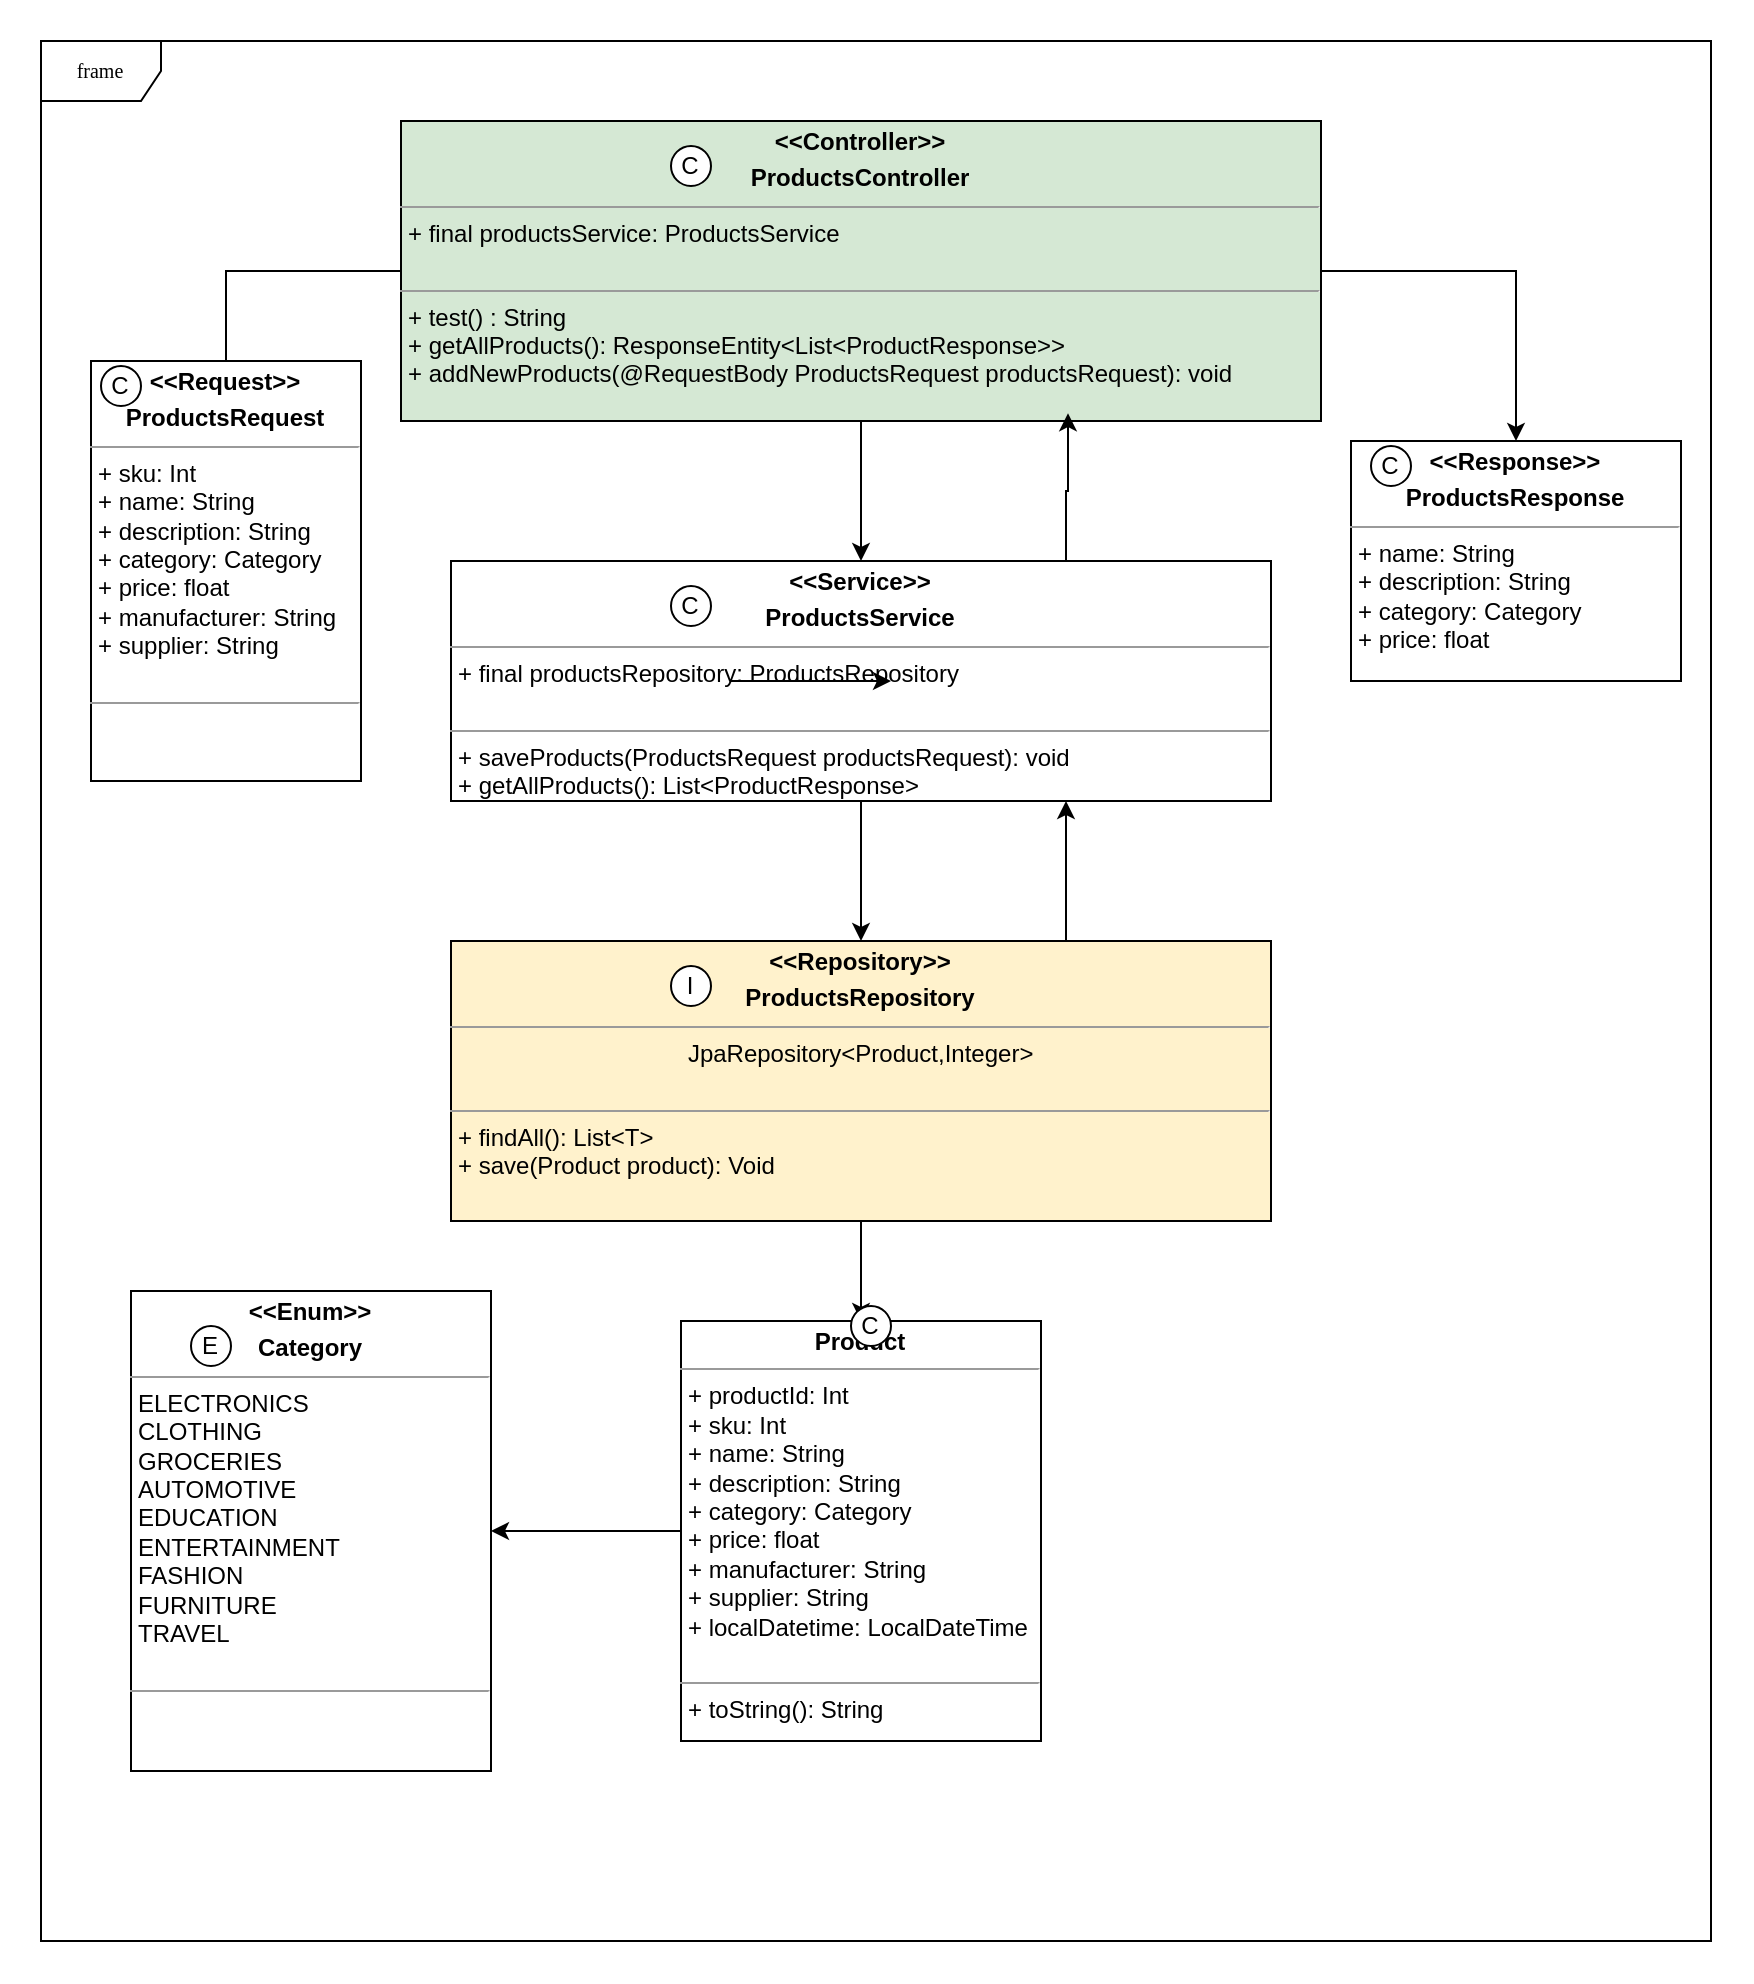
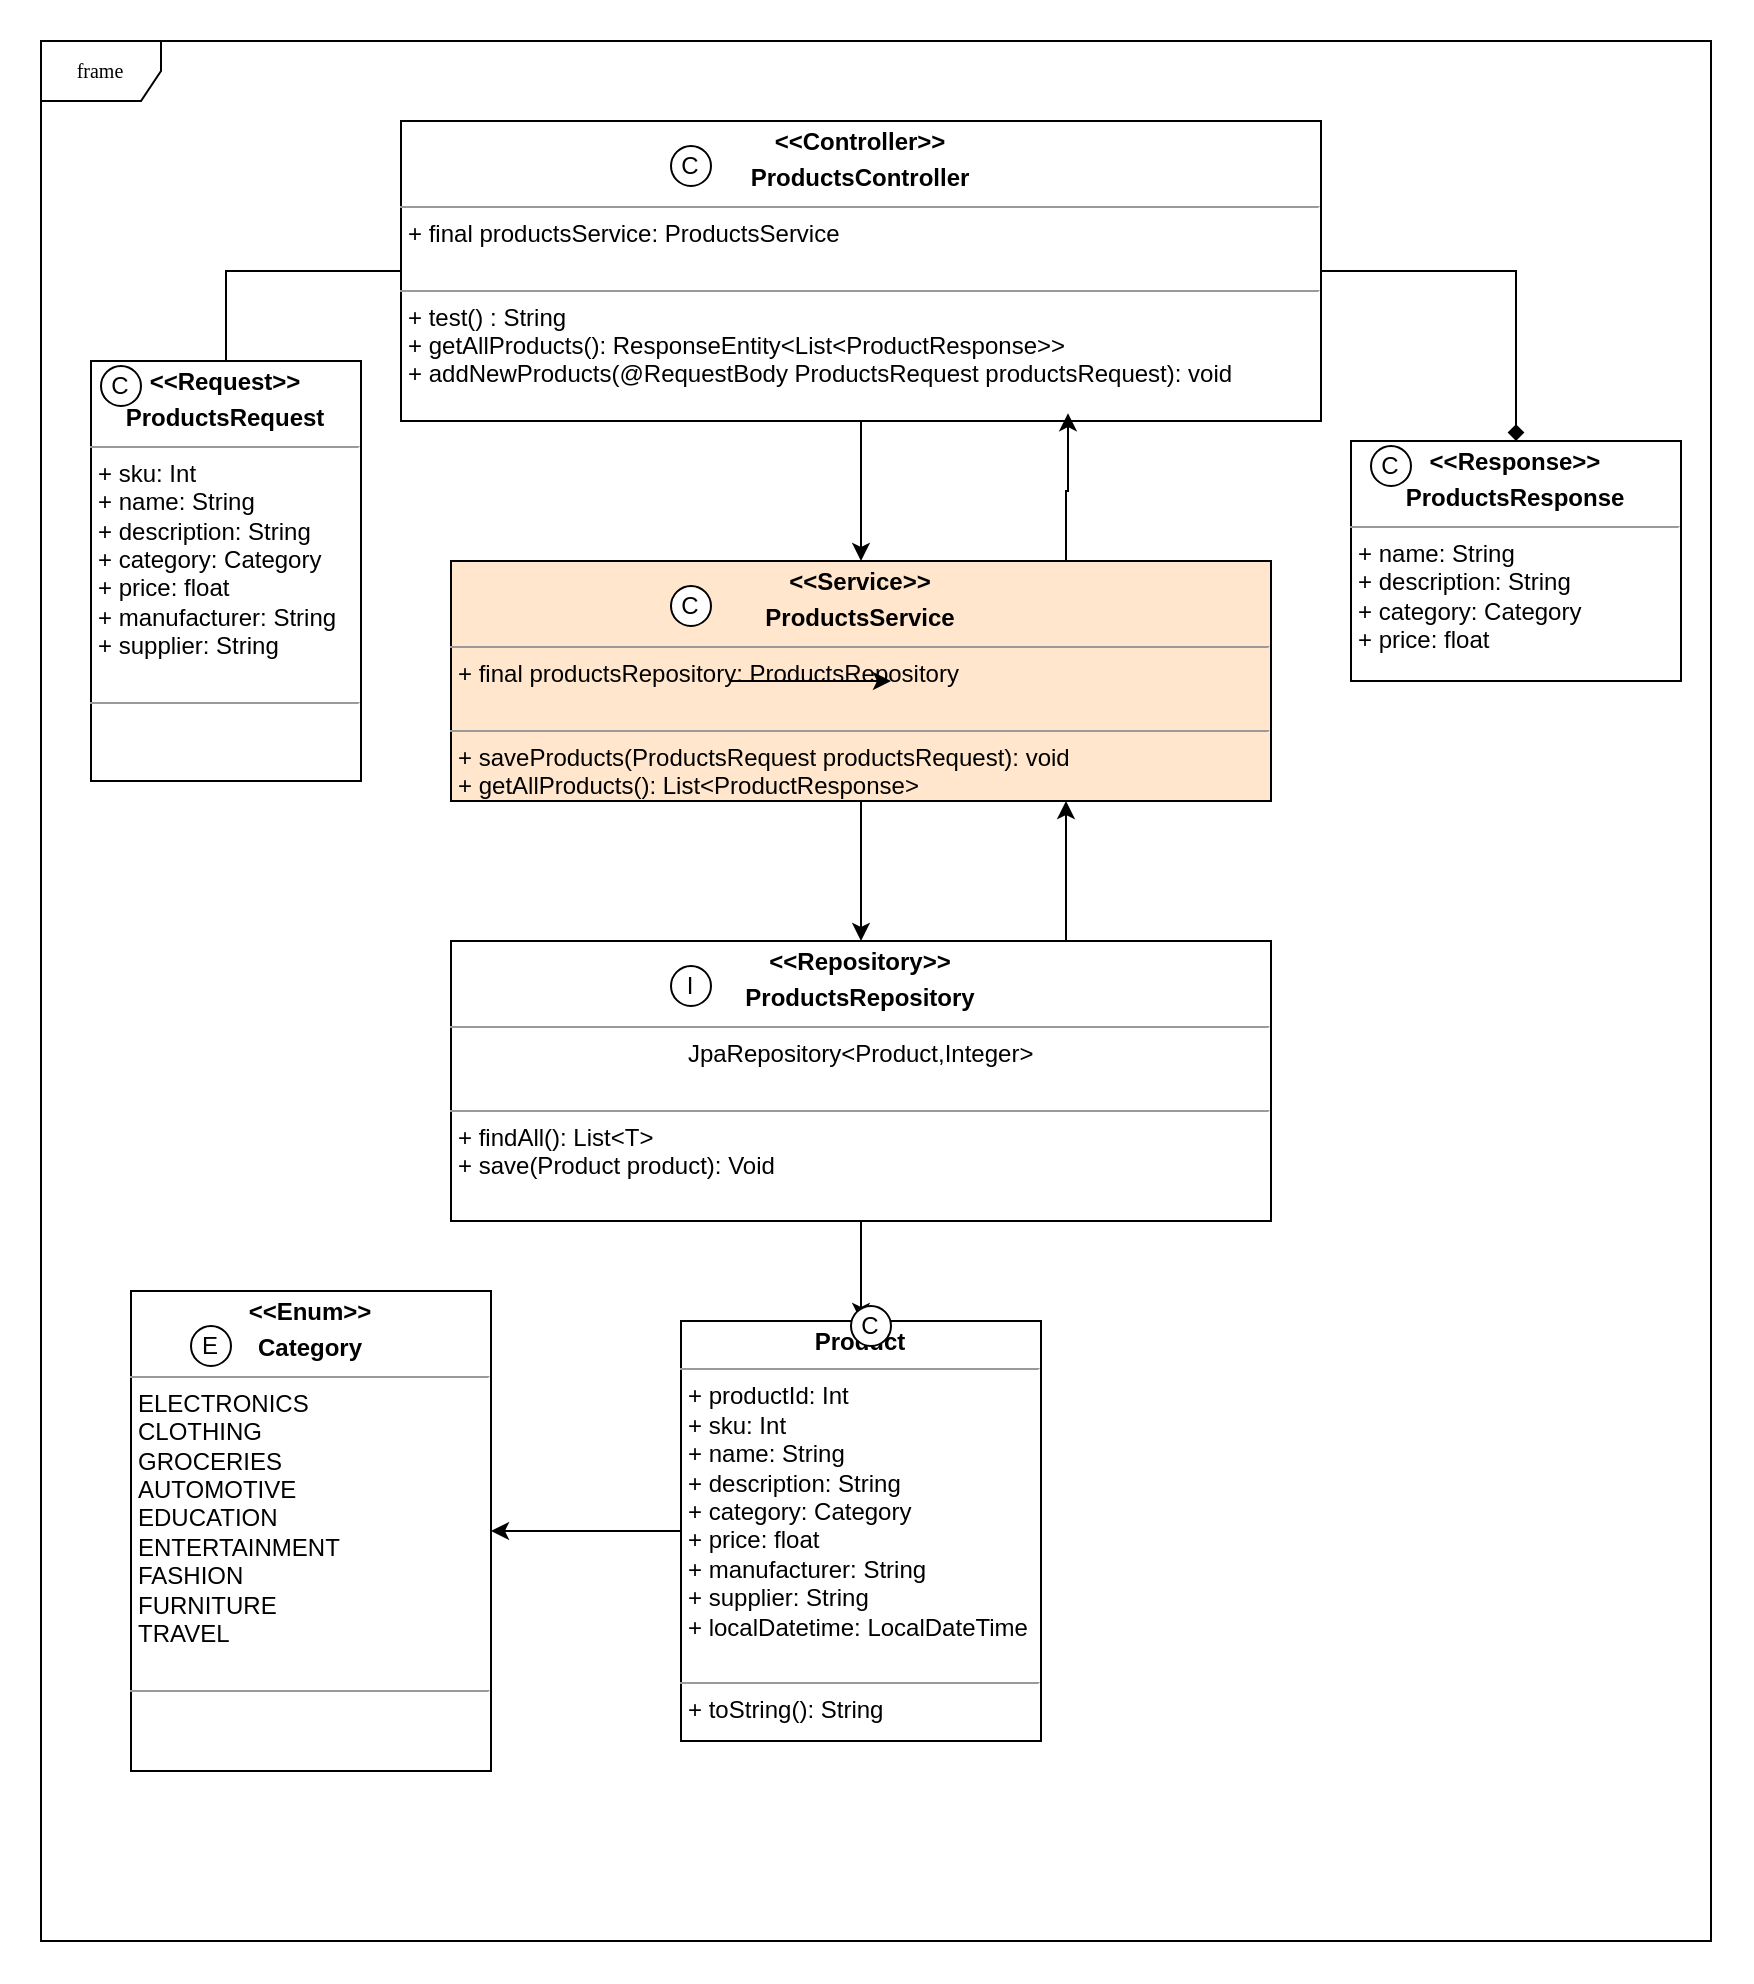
(861, 271) -> (861, 271)
(1516, 426) -> (1516, 425)
(861, 681) -> (861, 681)
(861, 1081) -> (861, 1081)
